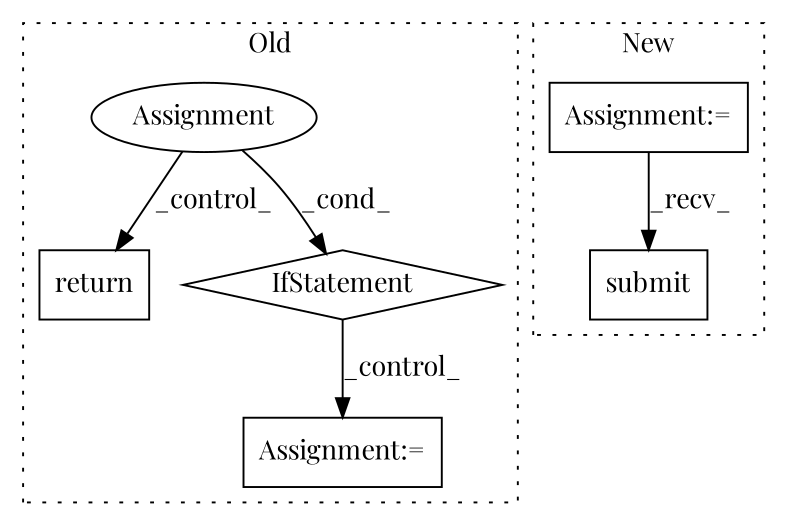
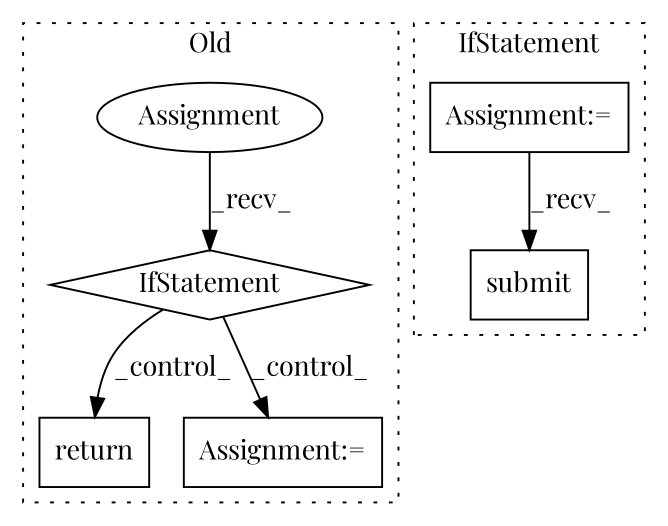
(649, 45) -> (529, 45)
(155, 193) -> (120, 346)
(346, 201) -> (251, 201)
